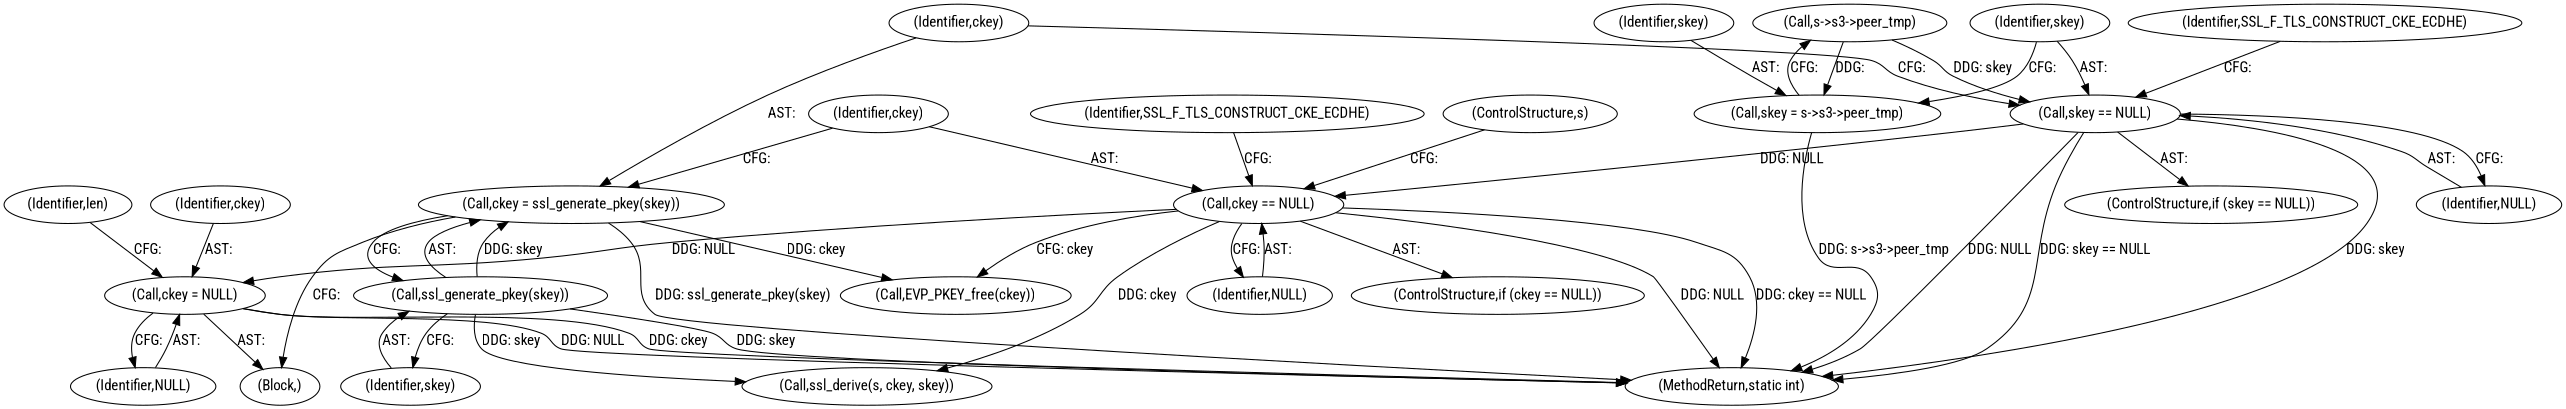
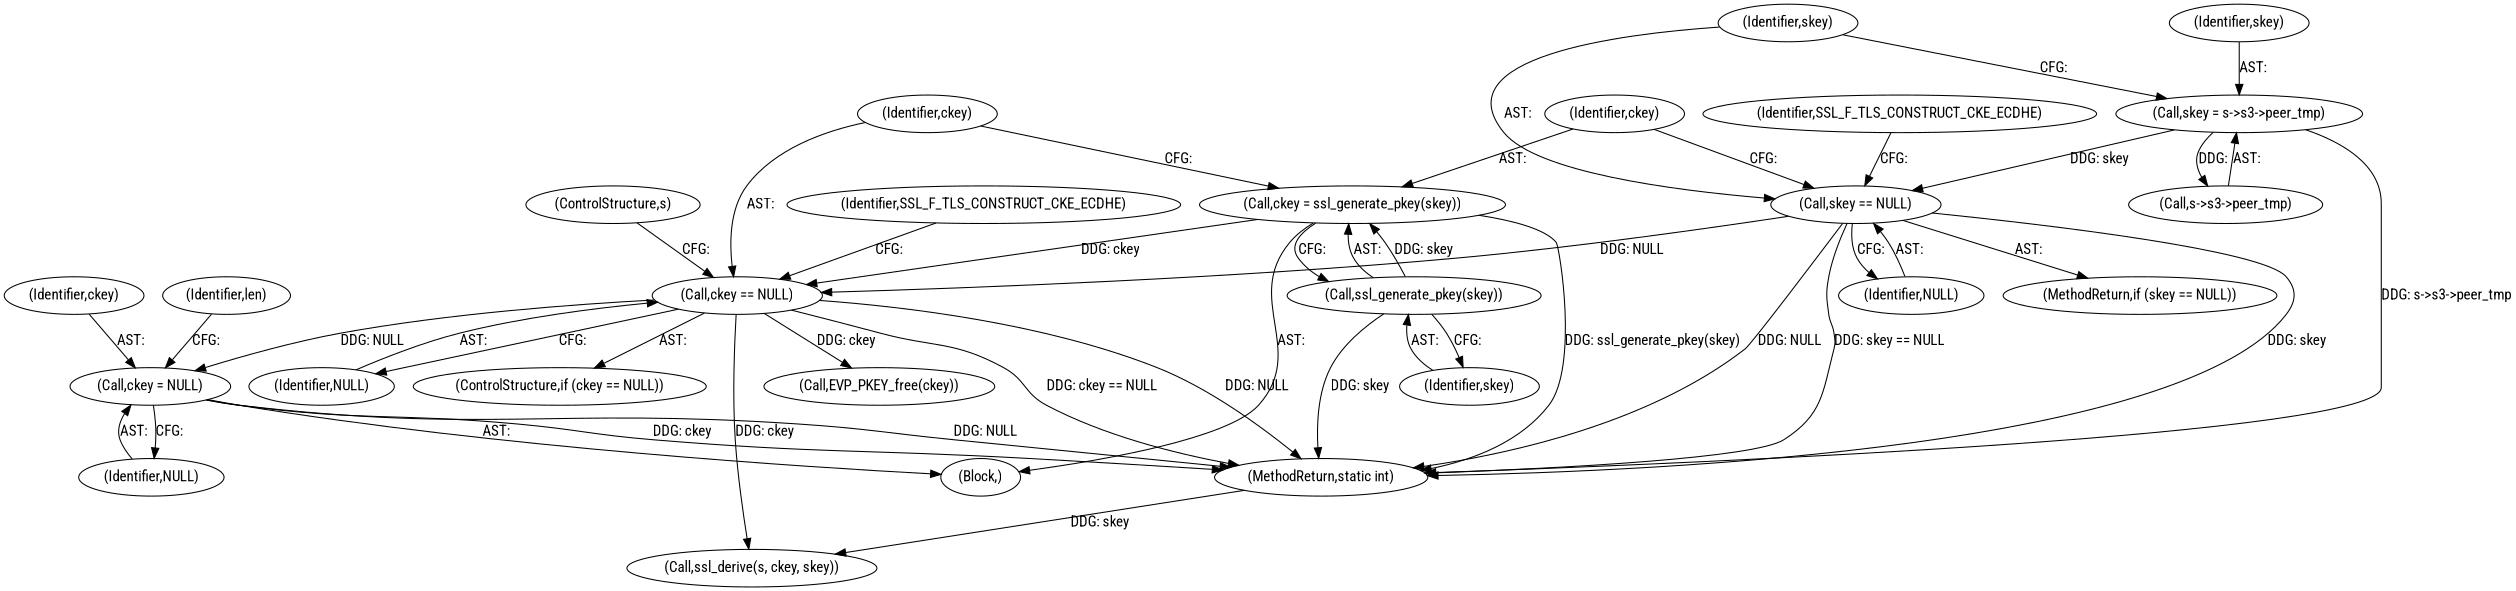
(1806, 68) -> (2215, 159)
(1851, 68) -> (2249, 159)
(1953, 76) -> (2048, 159)
(2211, 205) -> (2140, 296)
(761, 250) -> (1037, 251)
(1065, 250) -> (846, 341)
(328, 296) -> (1293, 341)
(589, 372) -> (1045, 521)
